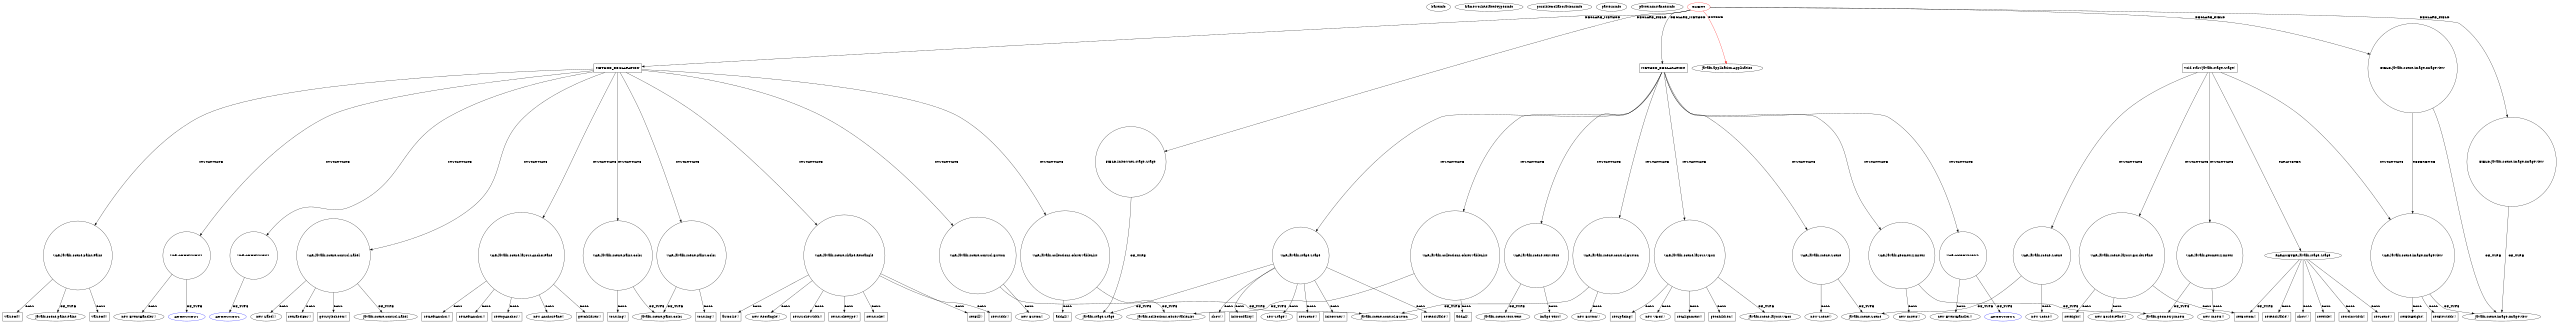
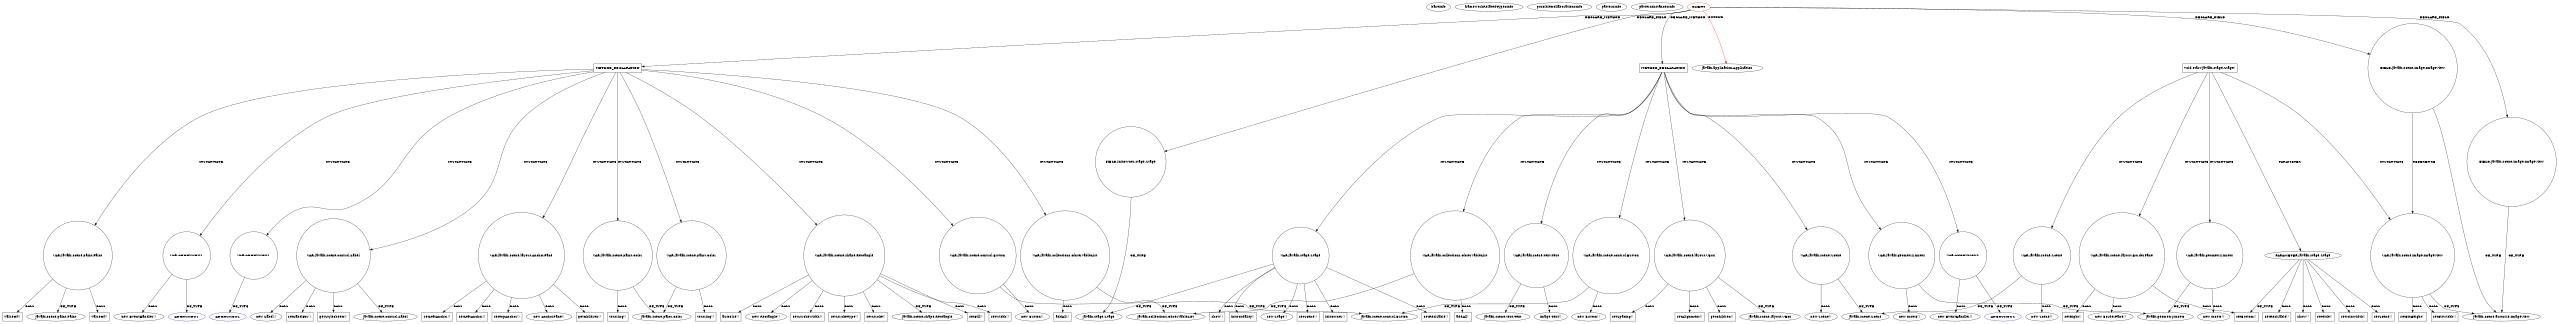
none -> (927, 317)
(1655, 317) -> none
(2502, 317) -> (2502, 317)
